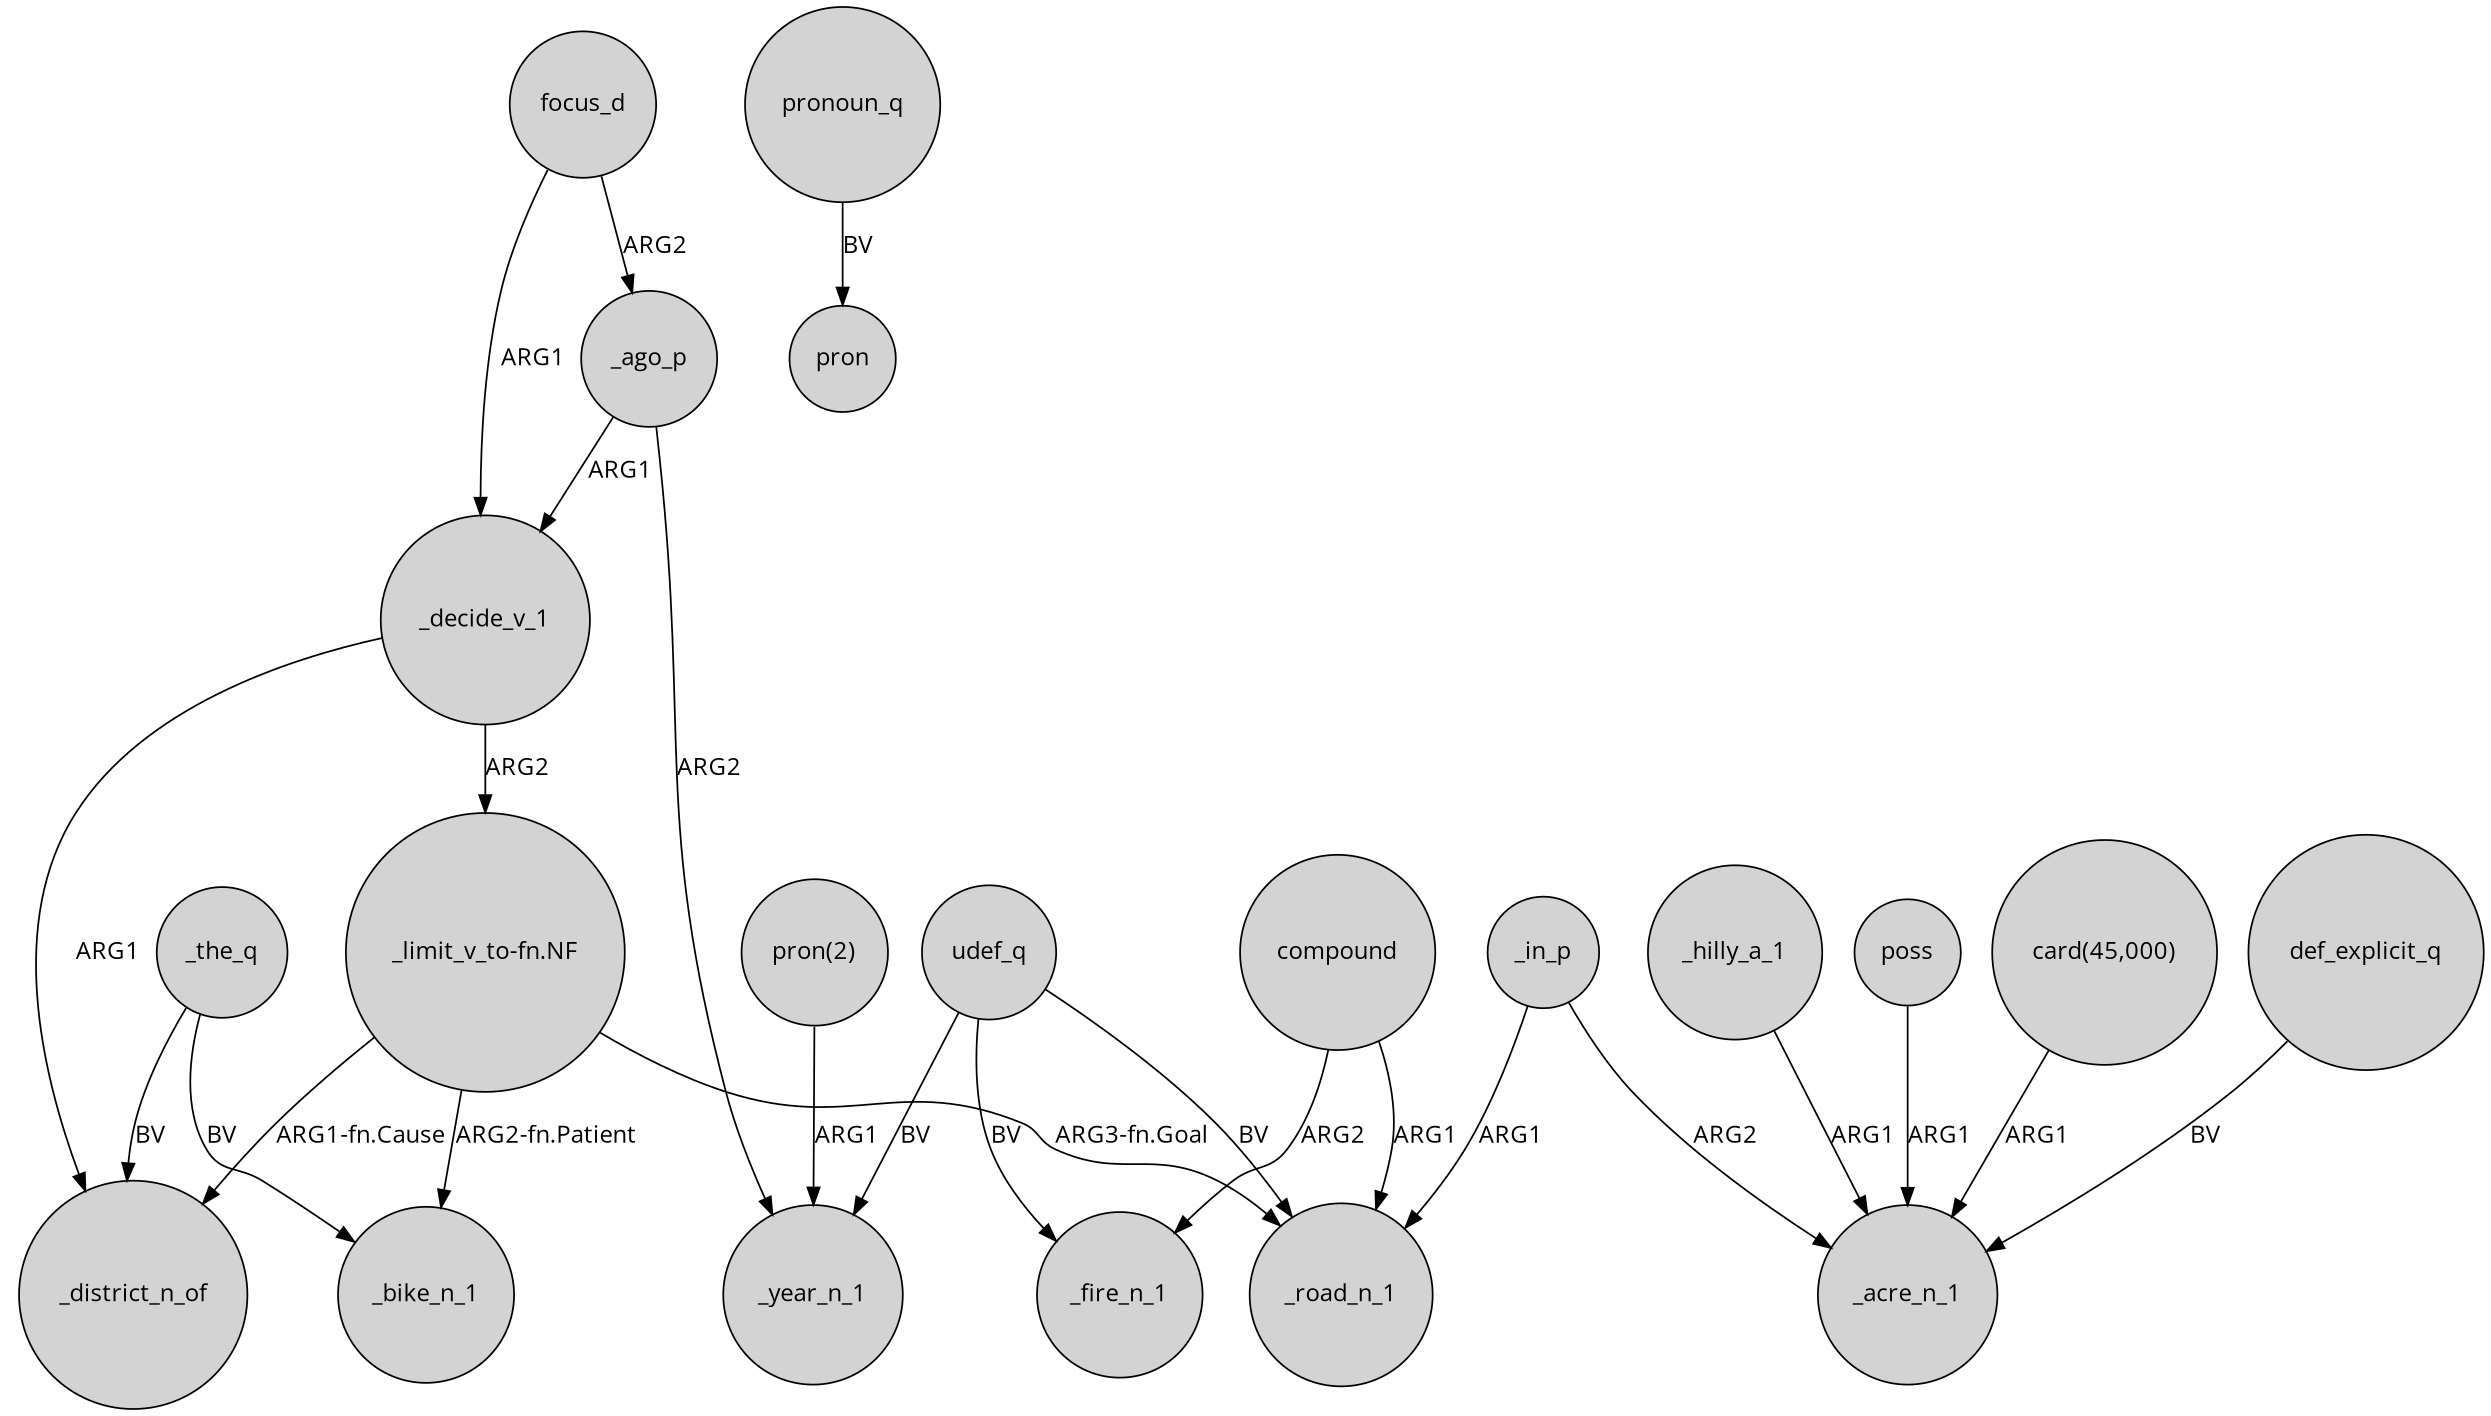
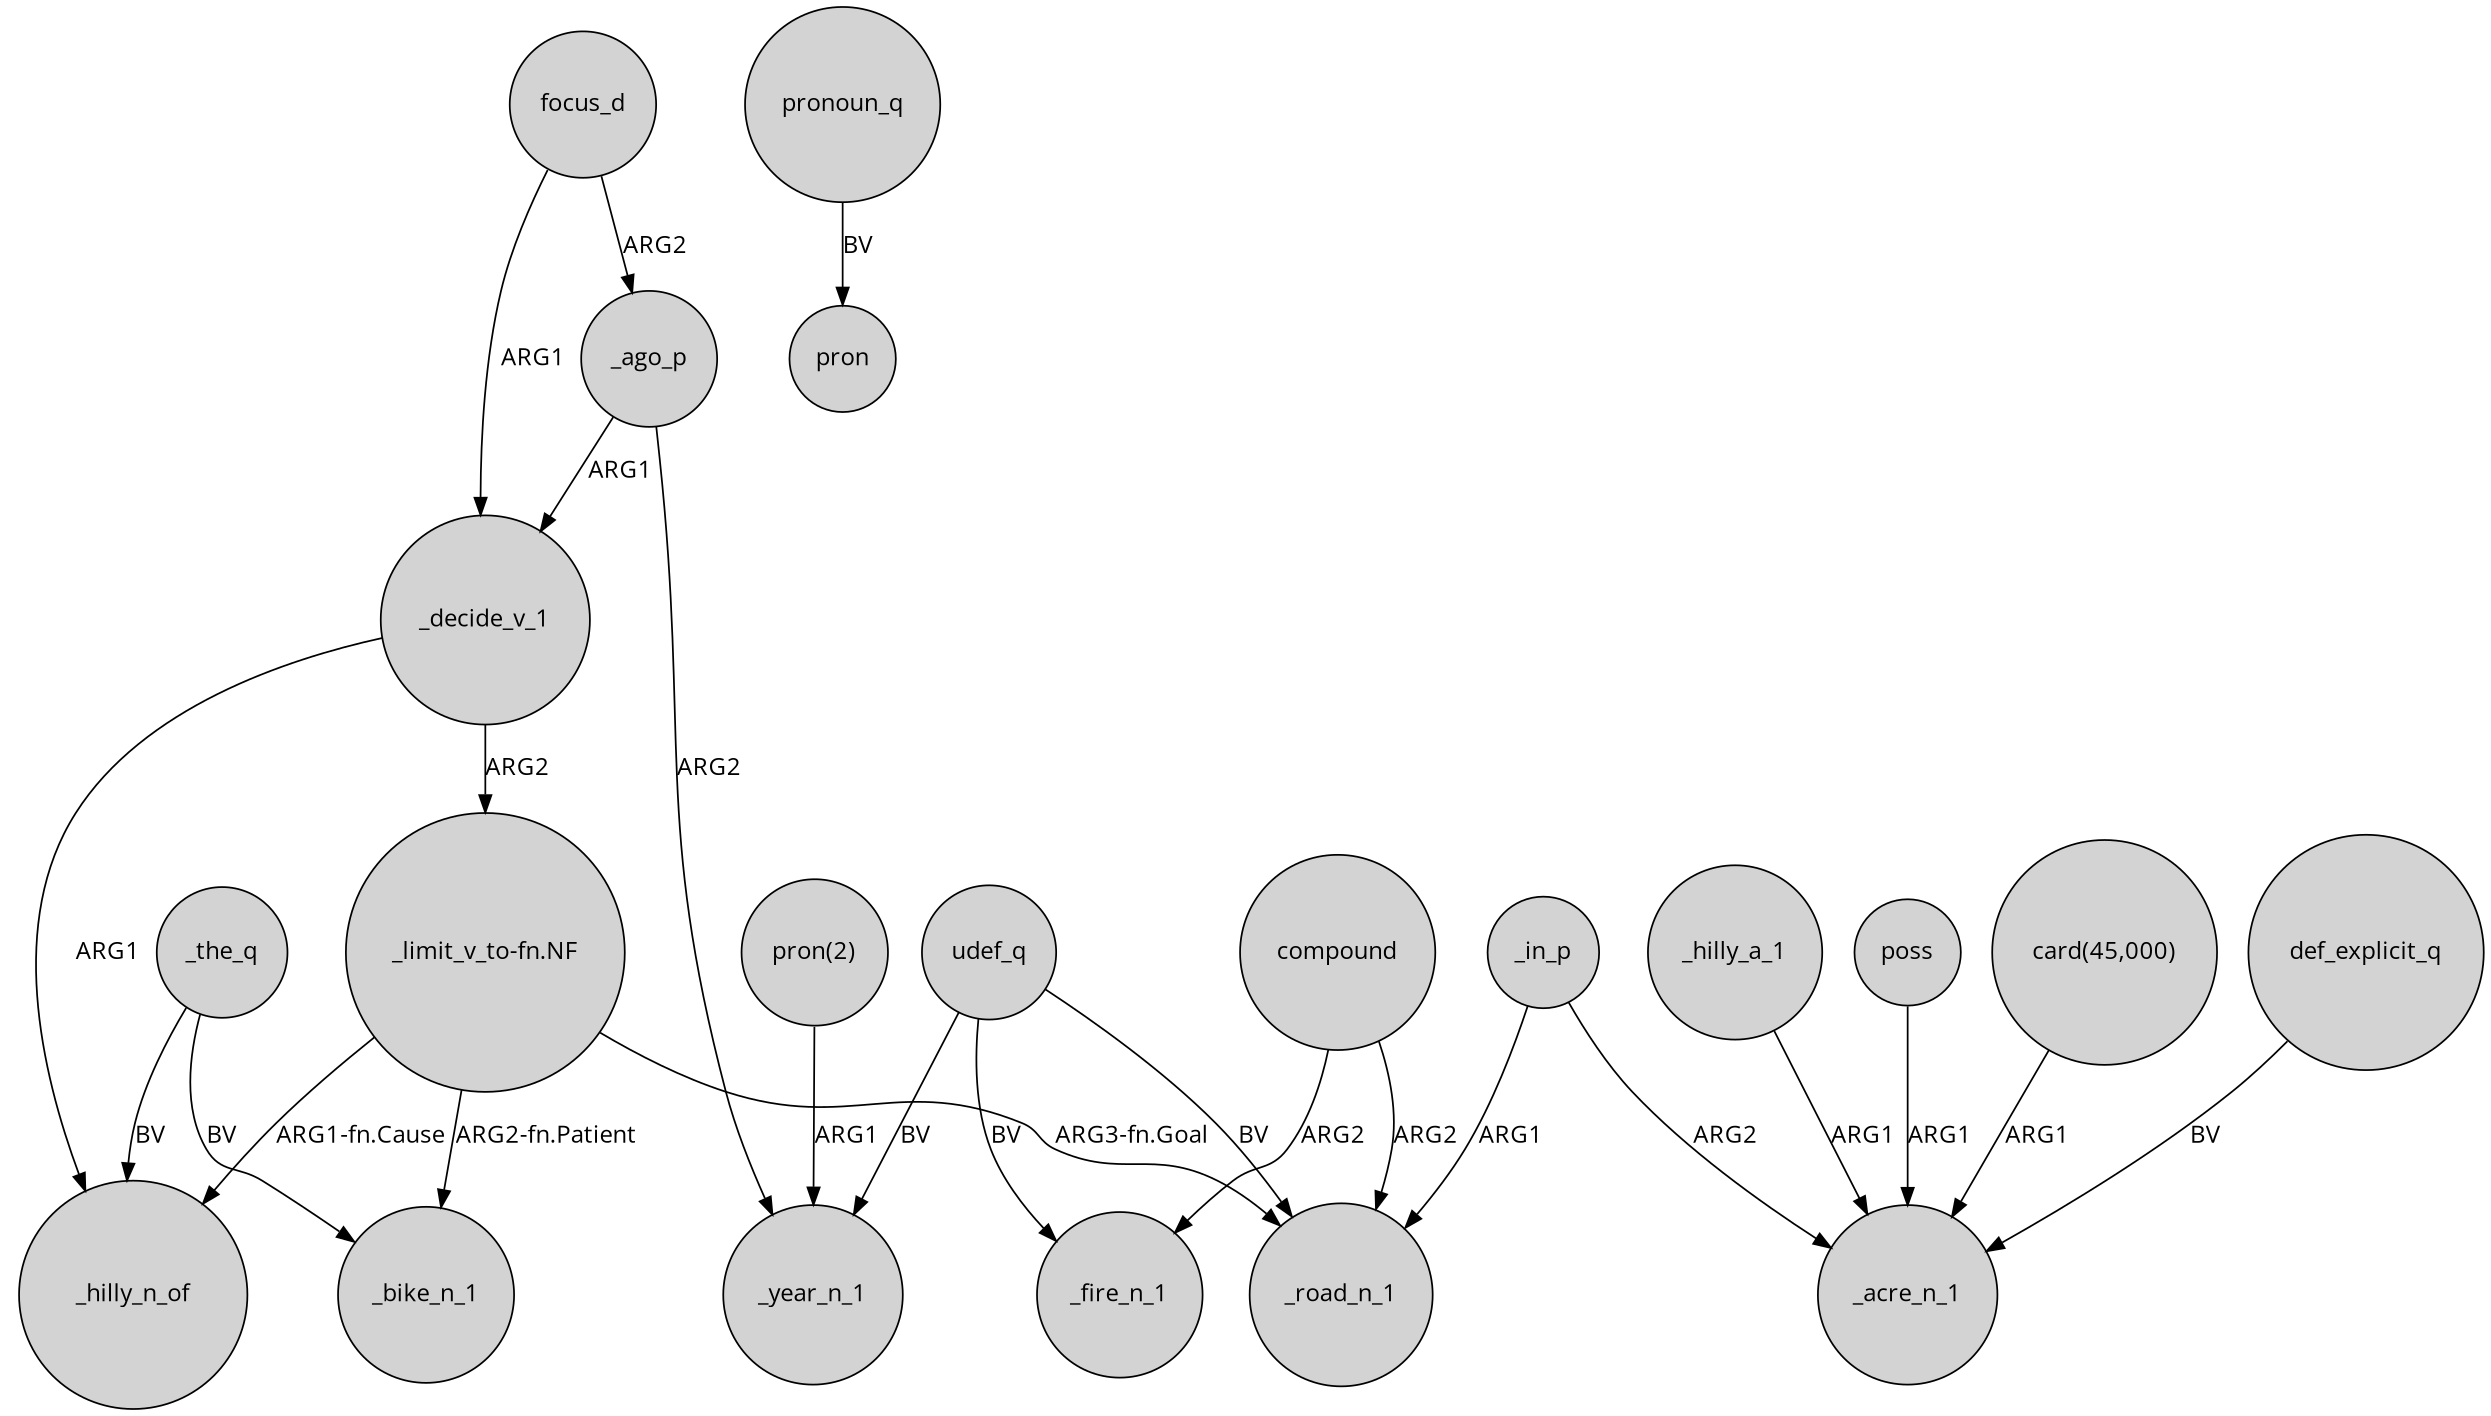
(1426, 1136) -> (1426, 1136)
(133, 1295) -> (133, 1295)
